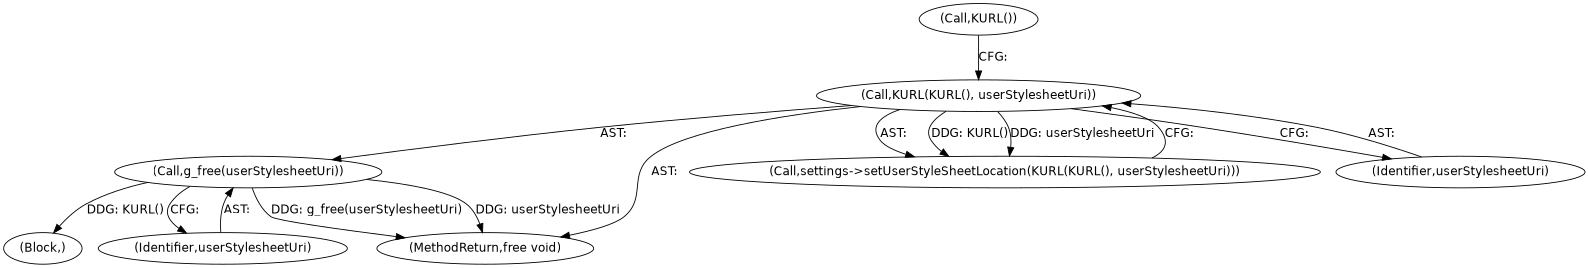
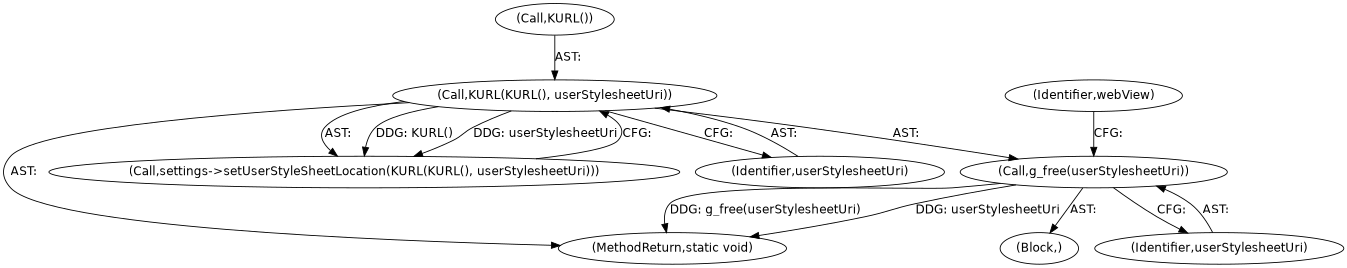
(995, 57) -> (570, 57)
none -> (1094, 96)
(125, 210) -> (1085, 210)
(485, 248) -> (672, 248)
